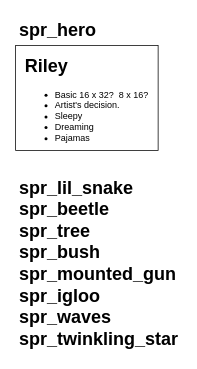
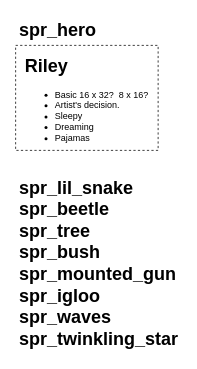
(87, 98) -> (87, 98)
